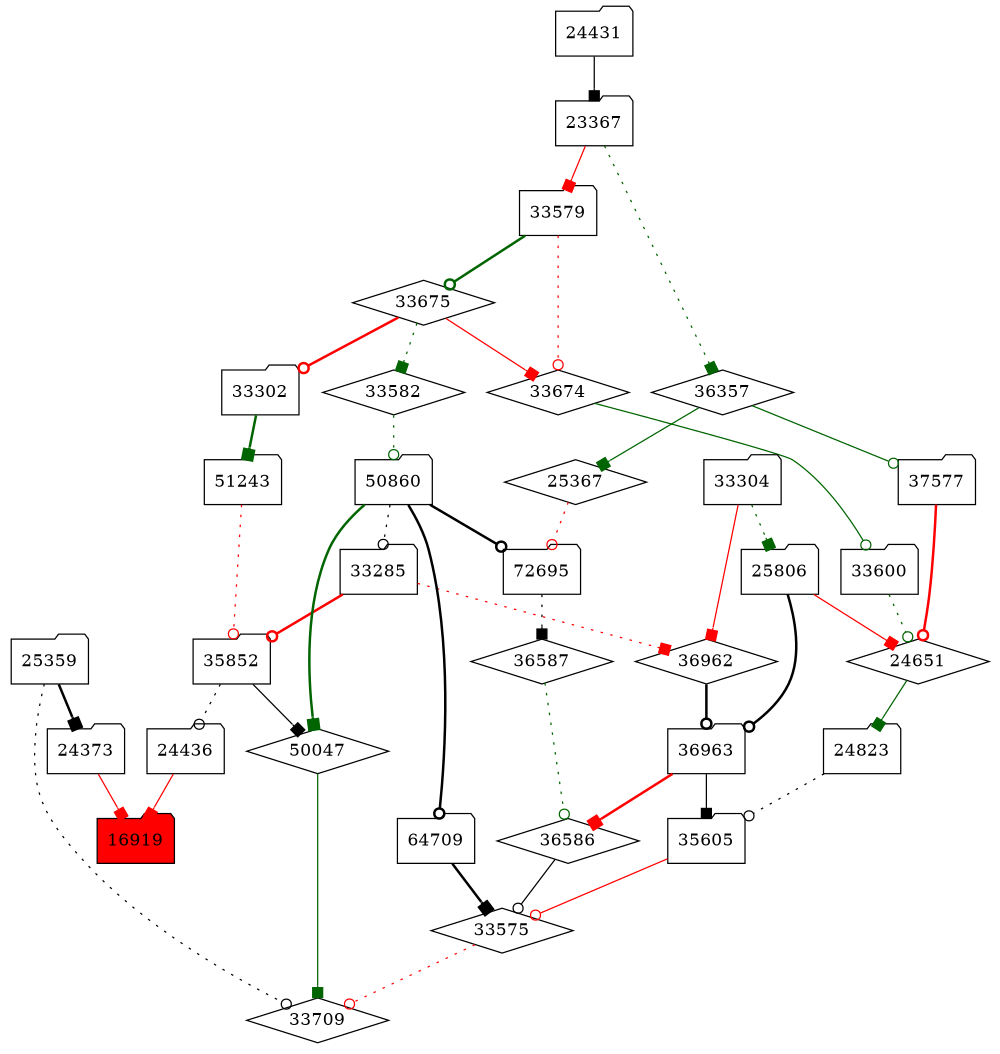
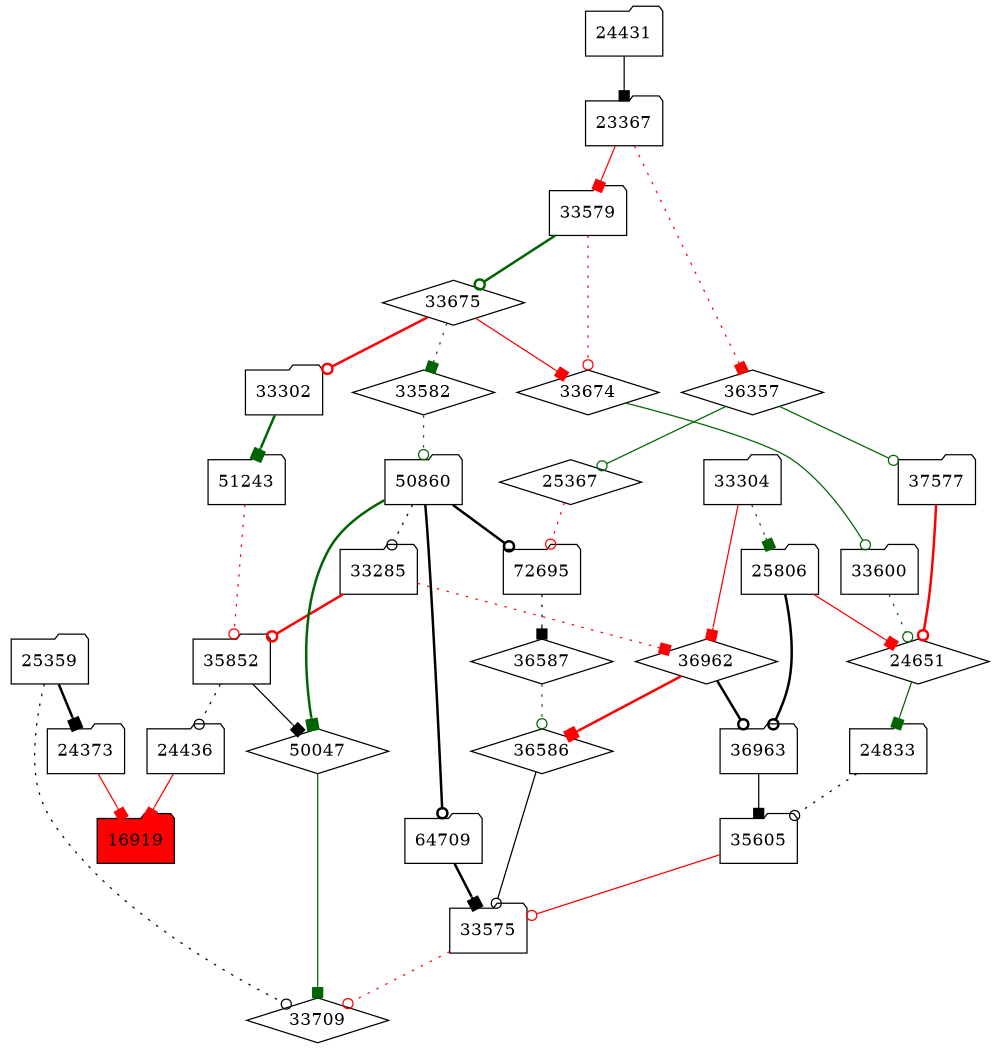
(656, 254) -> (686, 254)
(655, 434) -> (666, 435)
(862, 751) -> (888, 751)
(637, 796) -> (630, 703)
(502, 931) -> (488, 931)
